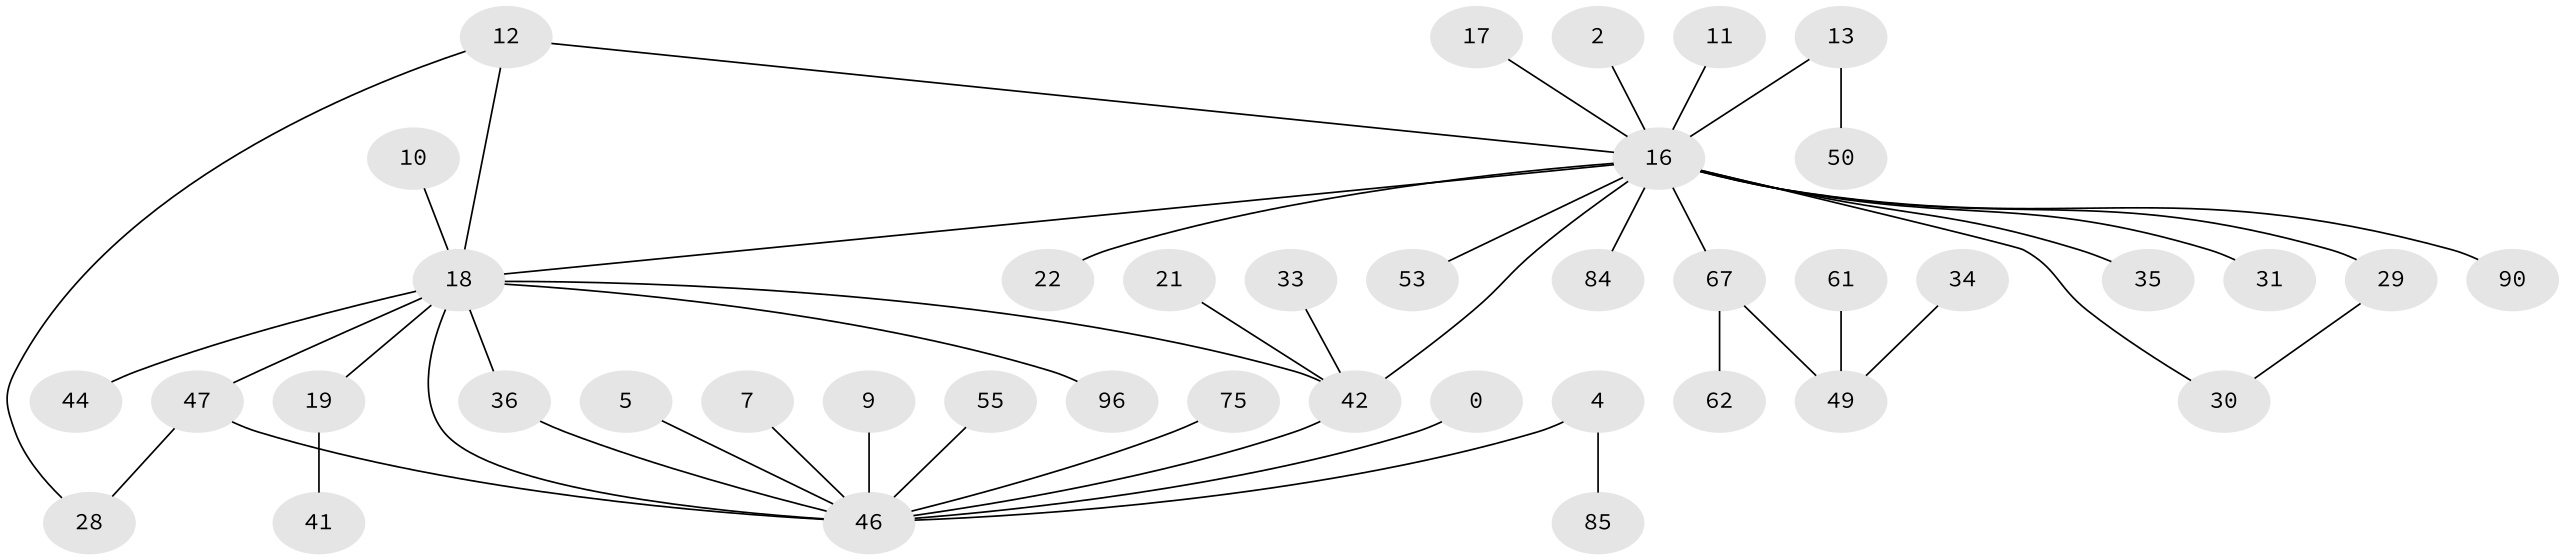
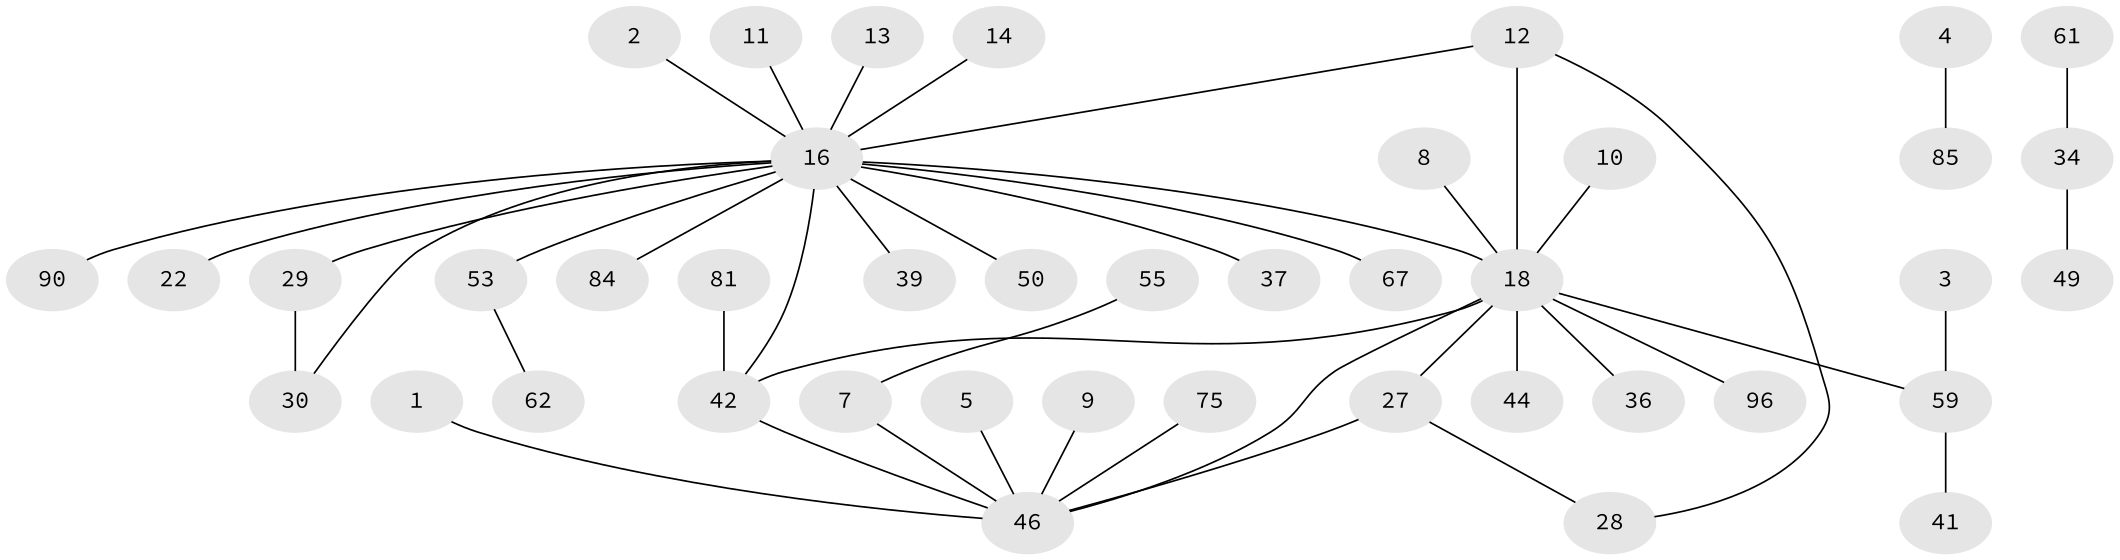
(1477, 37) -> (999, 37)
(1841, 98) -> (924, 219)
none -> (1424, 159)
(1169, 280) -> (724, 280)
(1291, 280) -> none
none -> (1946, 280)
(2148, 280) -> (910, 280)
(2270, 280) -> (1274, 280)
(1720, 341) -> (509, 341)
(1780, 341) -> none
(1841, 341) -> (2067, 98)
(197, 402) -> (1396, 402)
(319, 402) -> (1946, 402)
(1477, 402) -> (417, 402)
(930, 462) -> (963, 351)
(682, 471) -> none
(1242, 492) -> none
